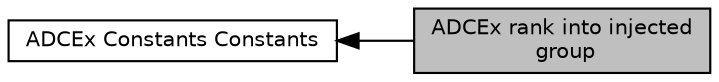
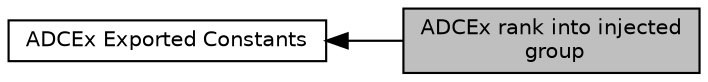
(173, 41) -> (167, 41)
